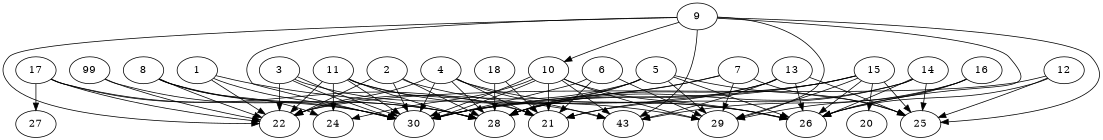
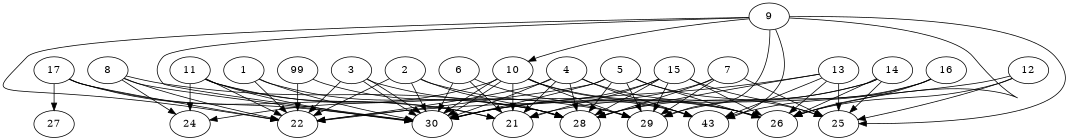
(495, 70) -> none
(408, 100) -> none
(867, 124) -> none
